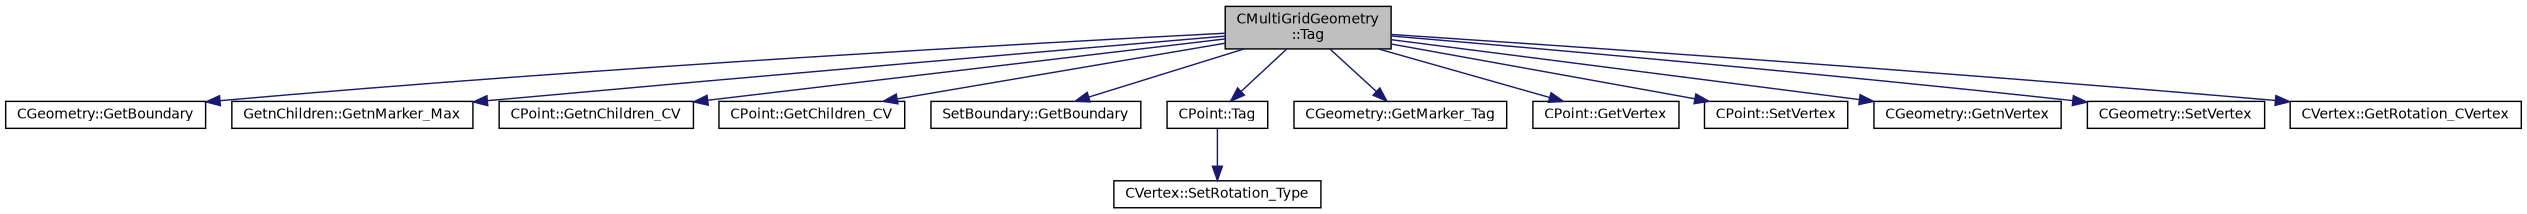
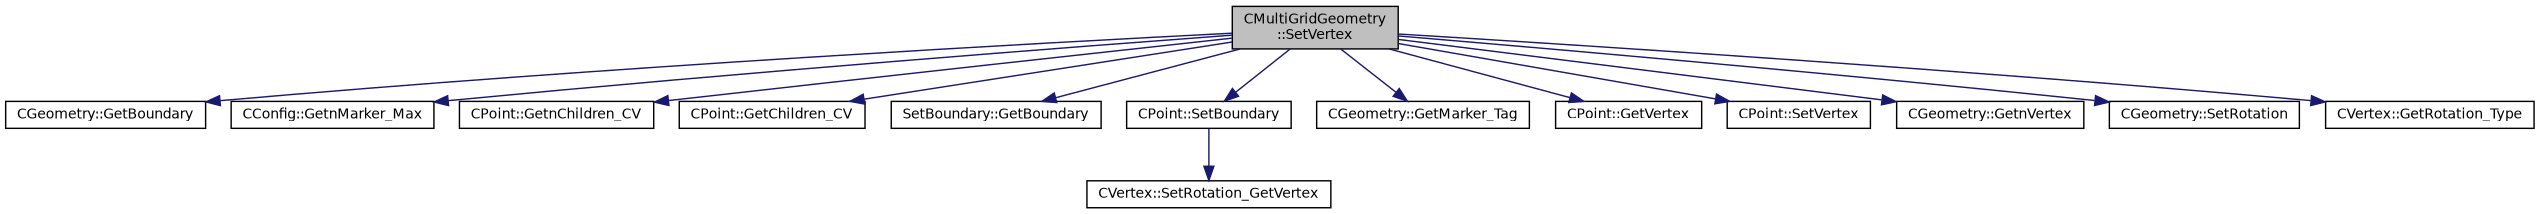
(1308, 28) -> (1315, 28)
(352, 115) -> (333, 115)
(1217, 115) -> (1209, 115)
(2176, 115) -> (2204, 115)
(2406, 115) -> (2430, 115)
(1217, 194) -> (1209, 194)
